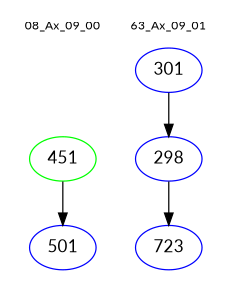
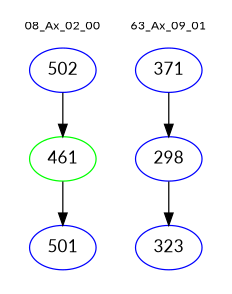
(63, 26) -> (63, 26)
none -> (63, 70)
(169, 70) -> (169, 70)
(63, 159) -> (63, 159)
(169, 248) -> (169, 248)
